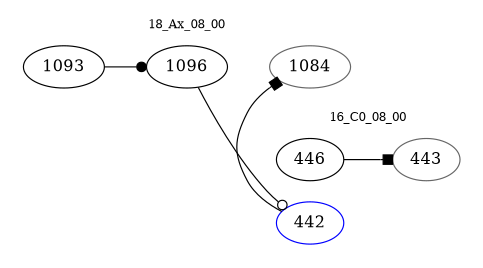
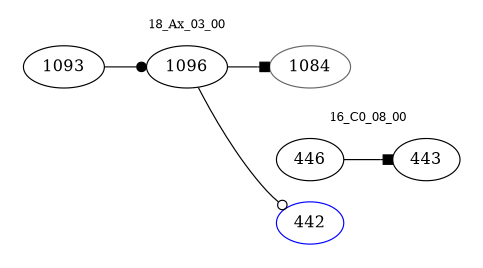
(187, 25) -> (187, 25)
(238, 138) -> (243, 67)
(426, 160) -> (426, 160)
